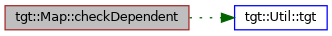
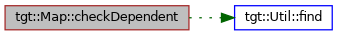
(281, 18) -> (283, 18)
